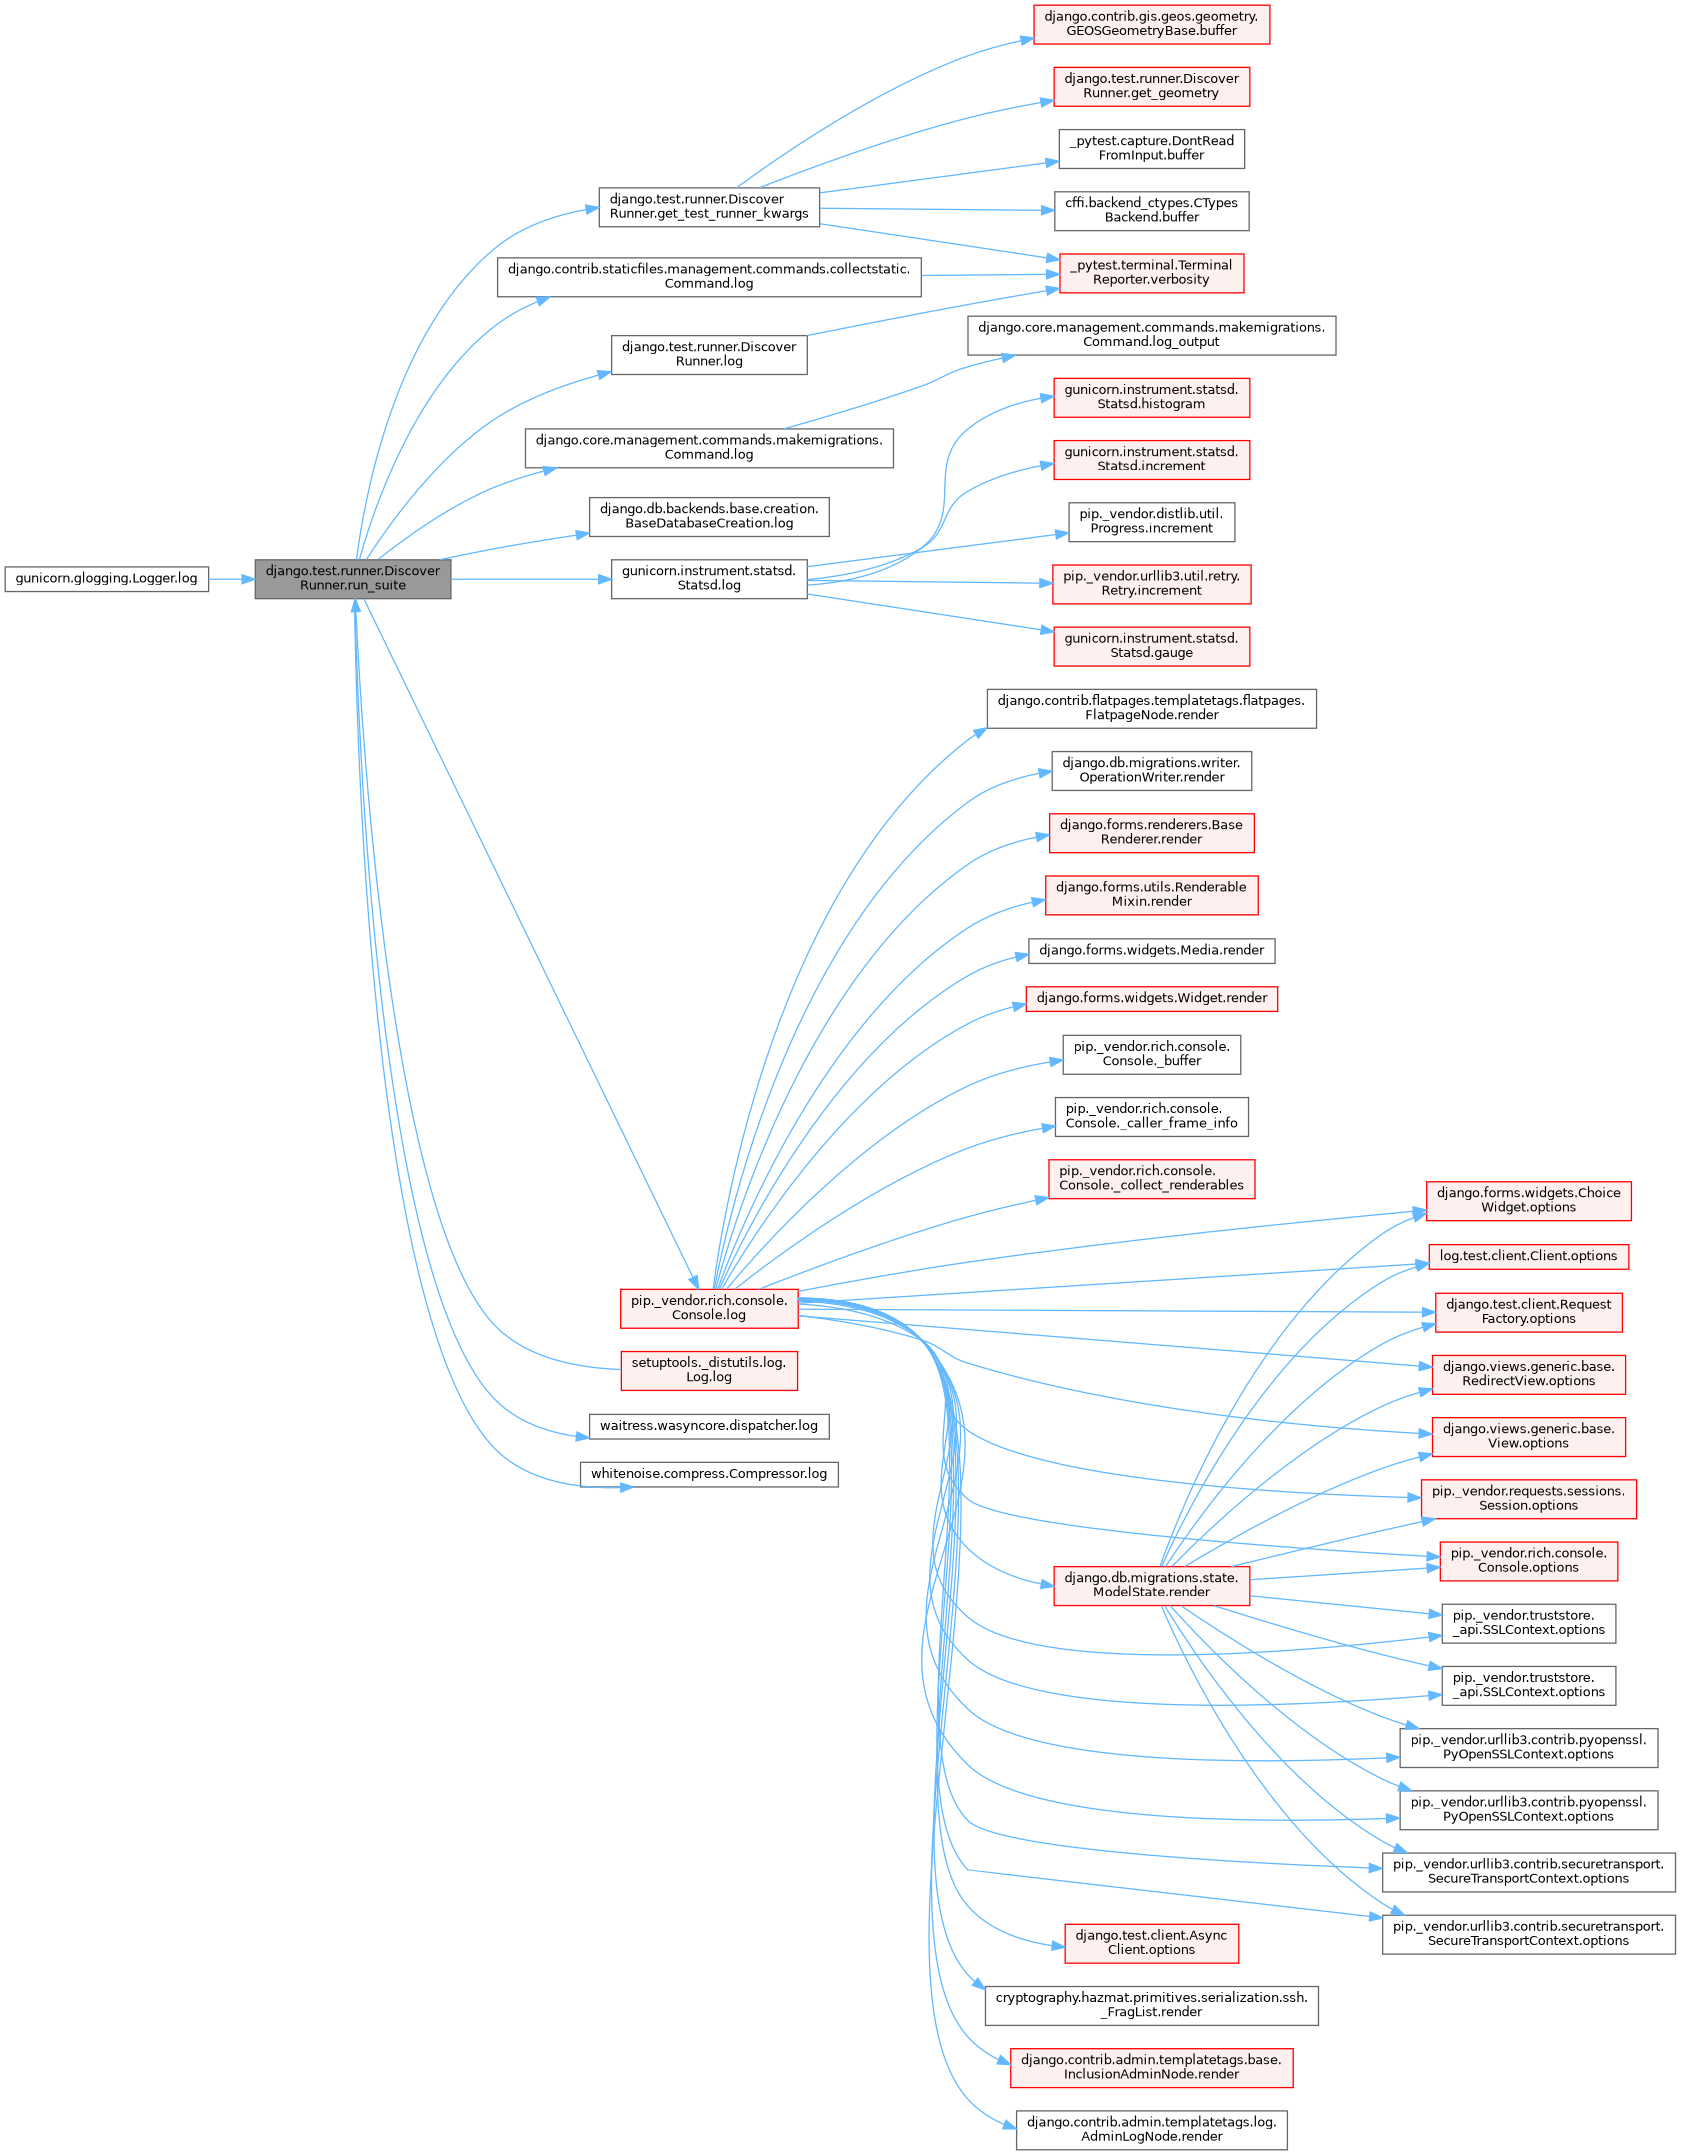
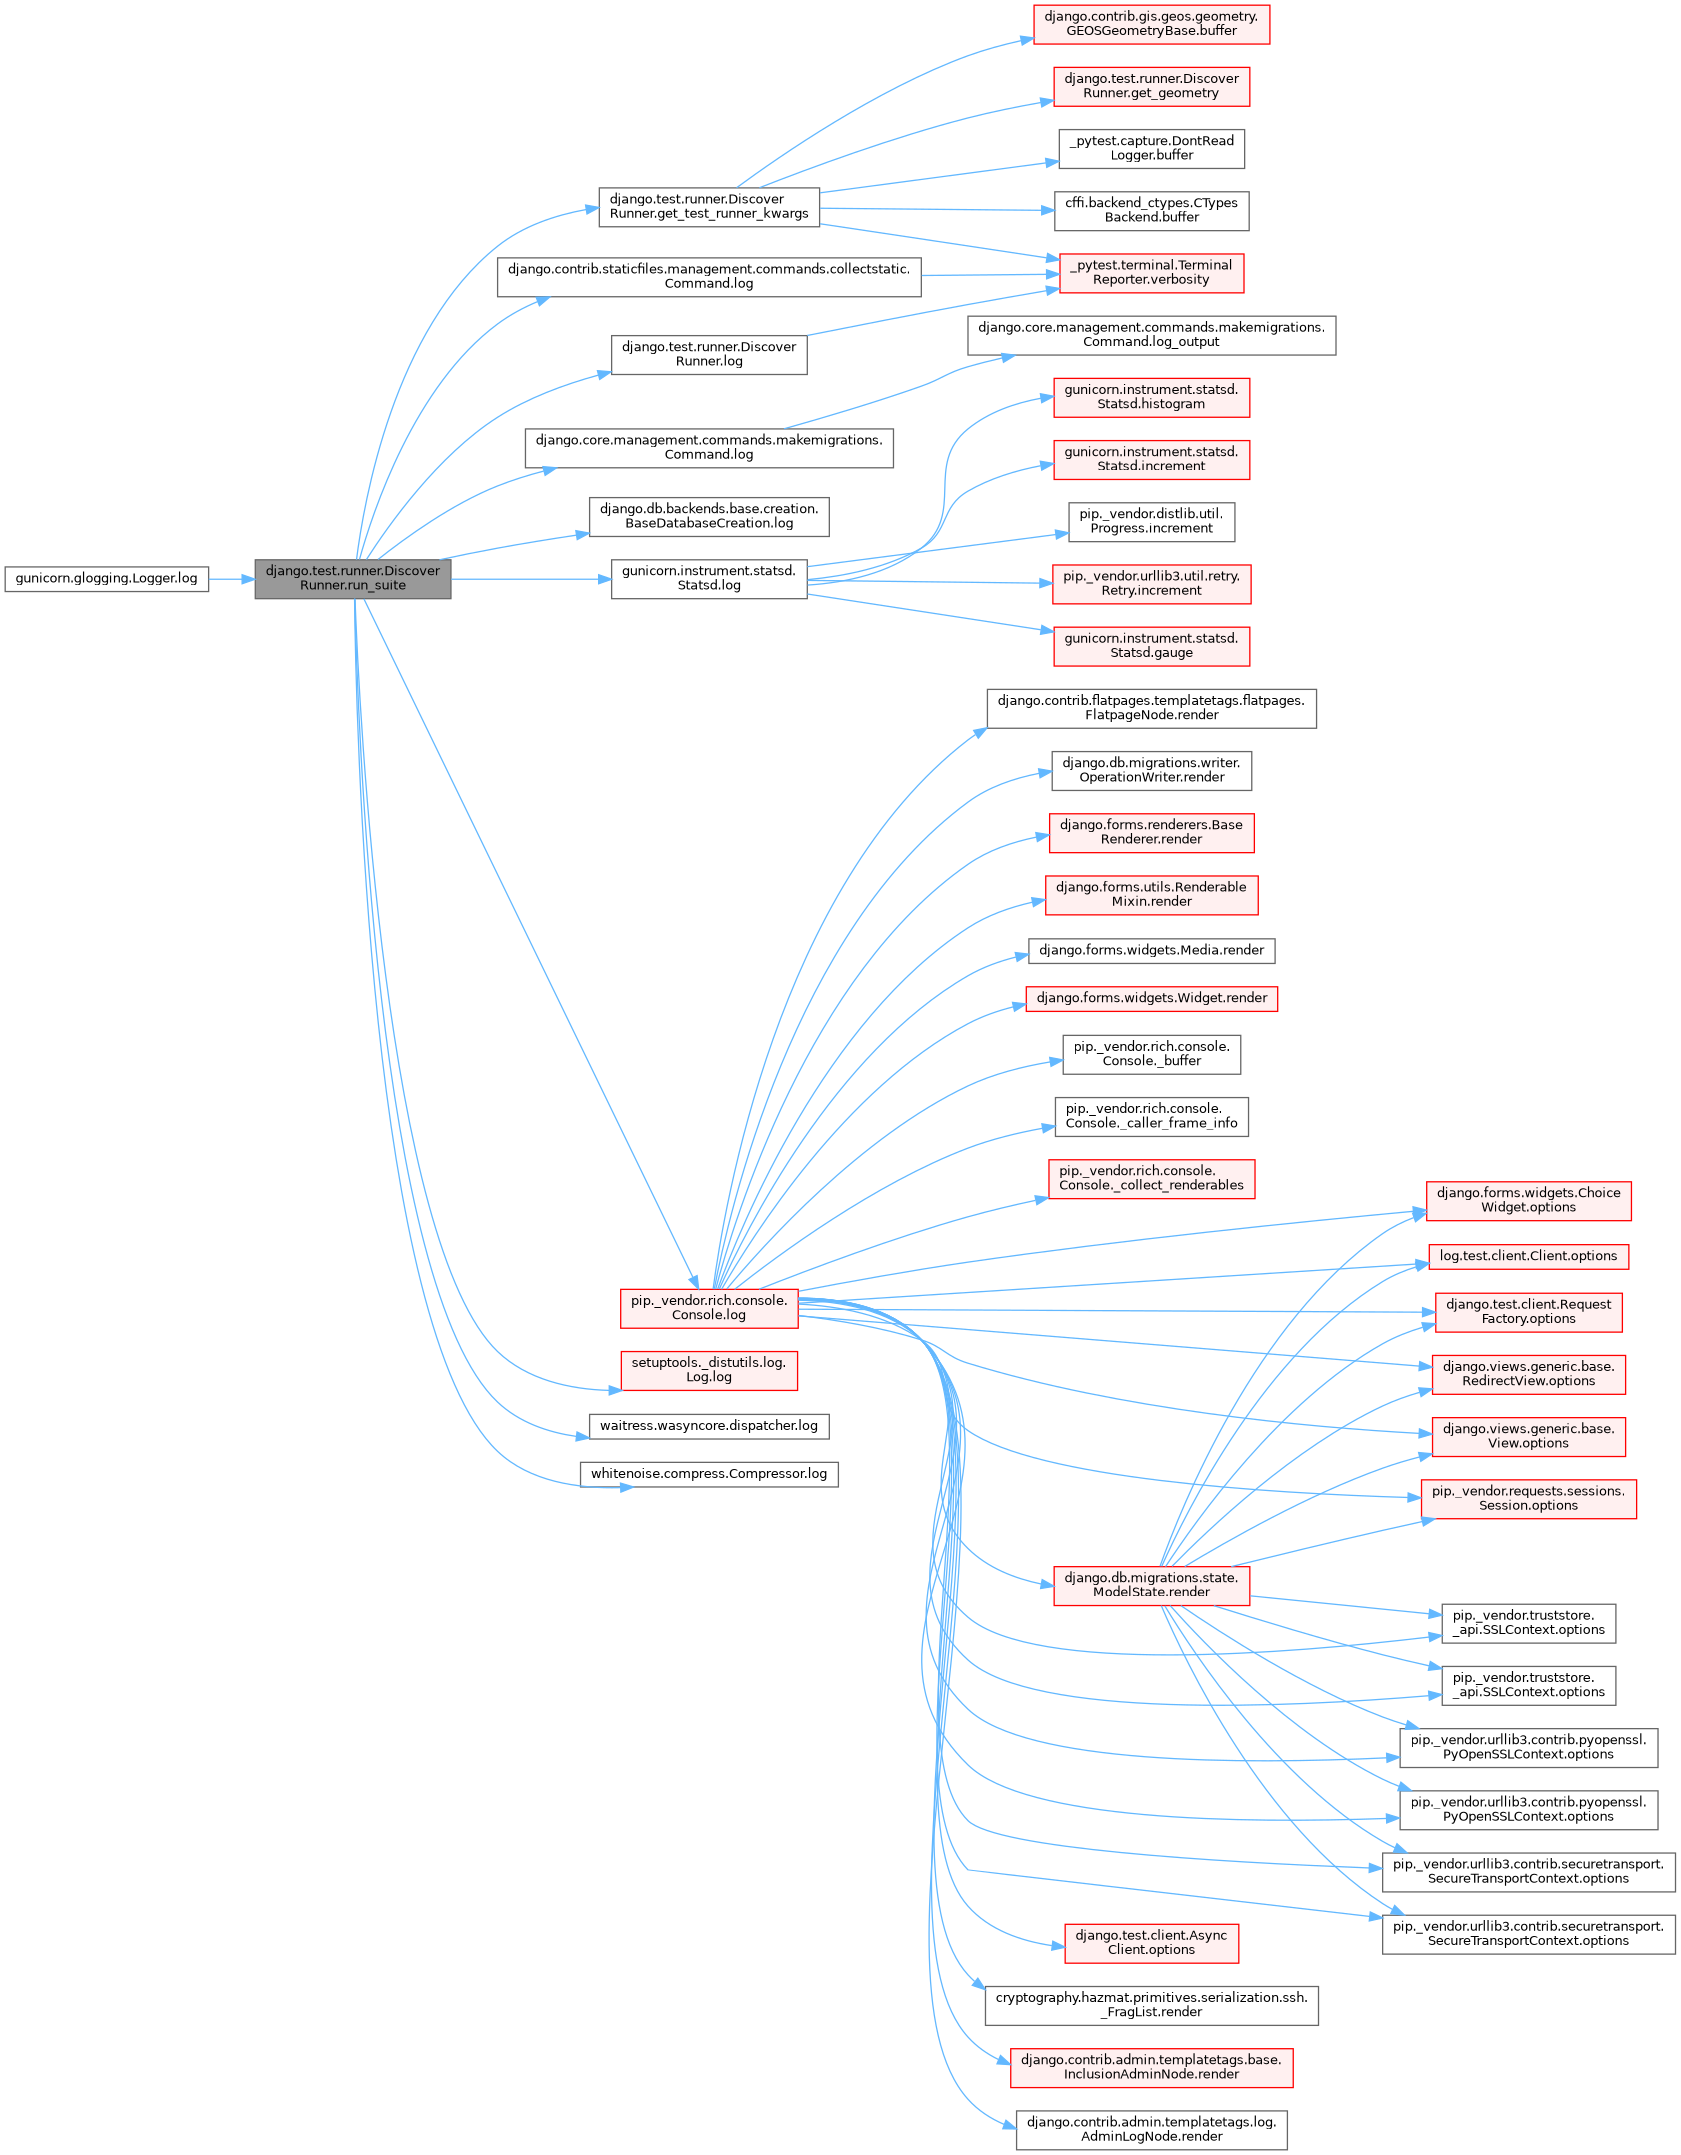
(1152, 149) -> (1152, 149)
(400, 1045) -> (396, 1044)
(1529, 1561) -> none
